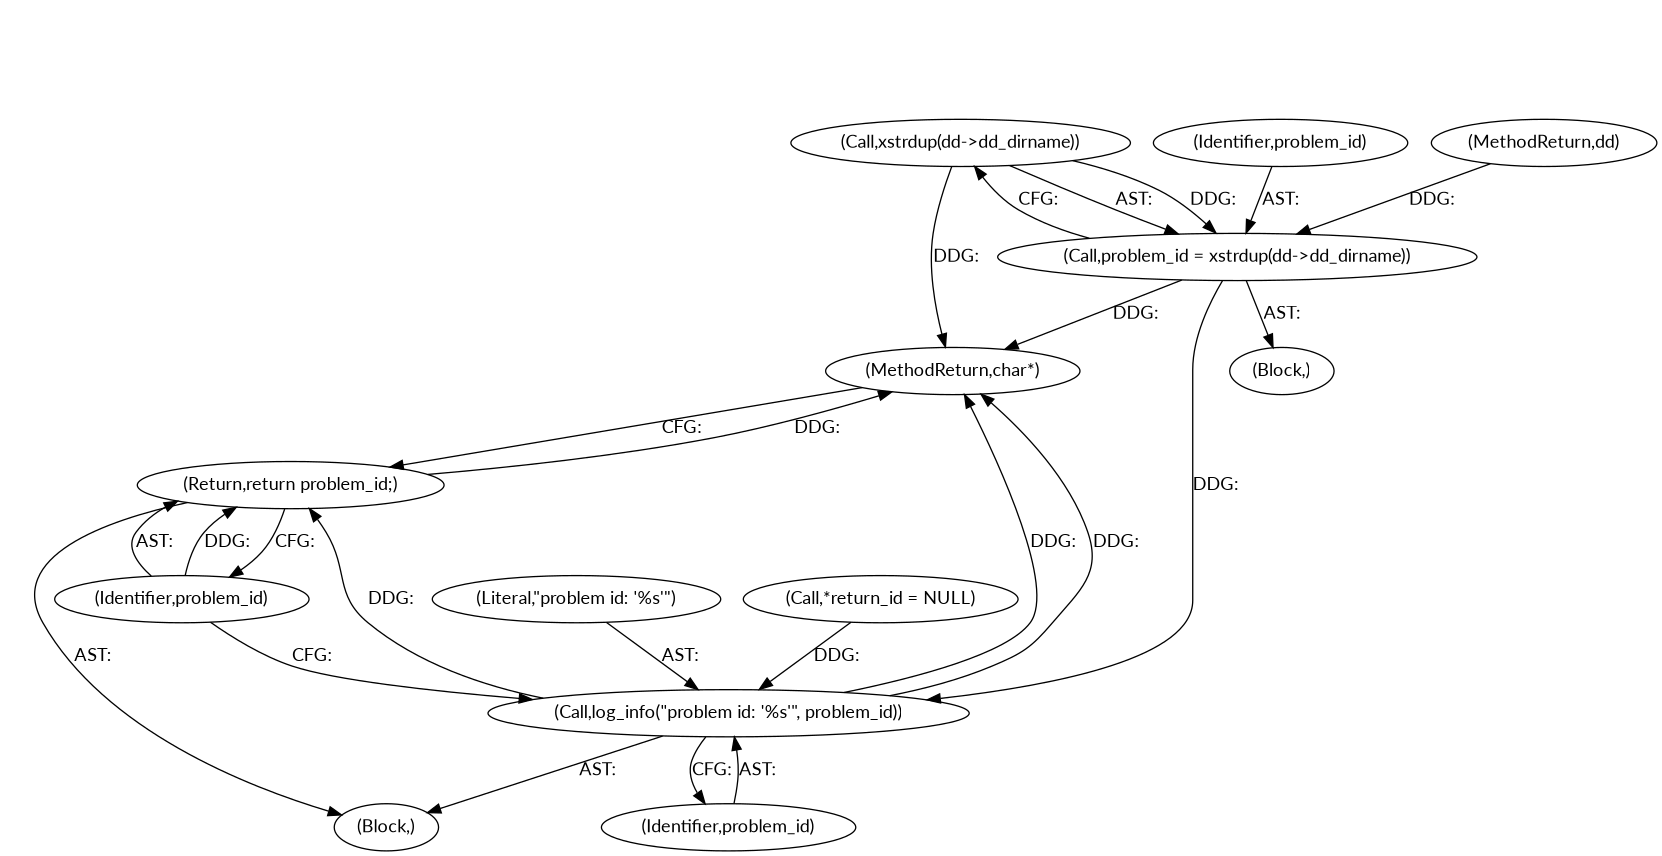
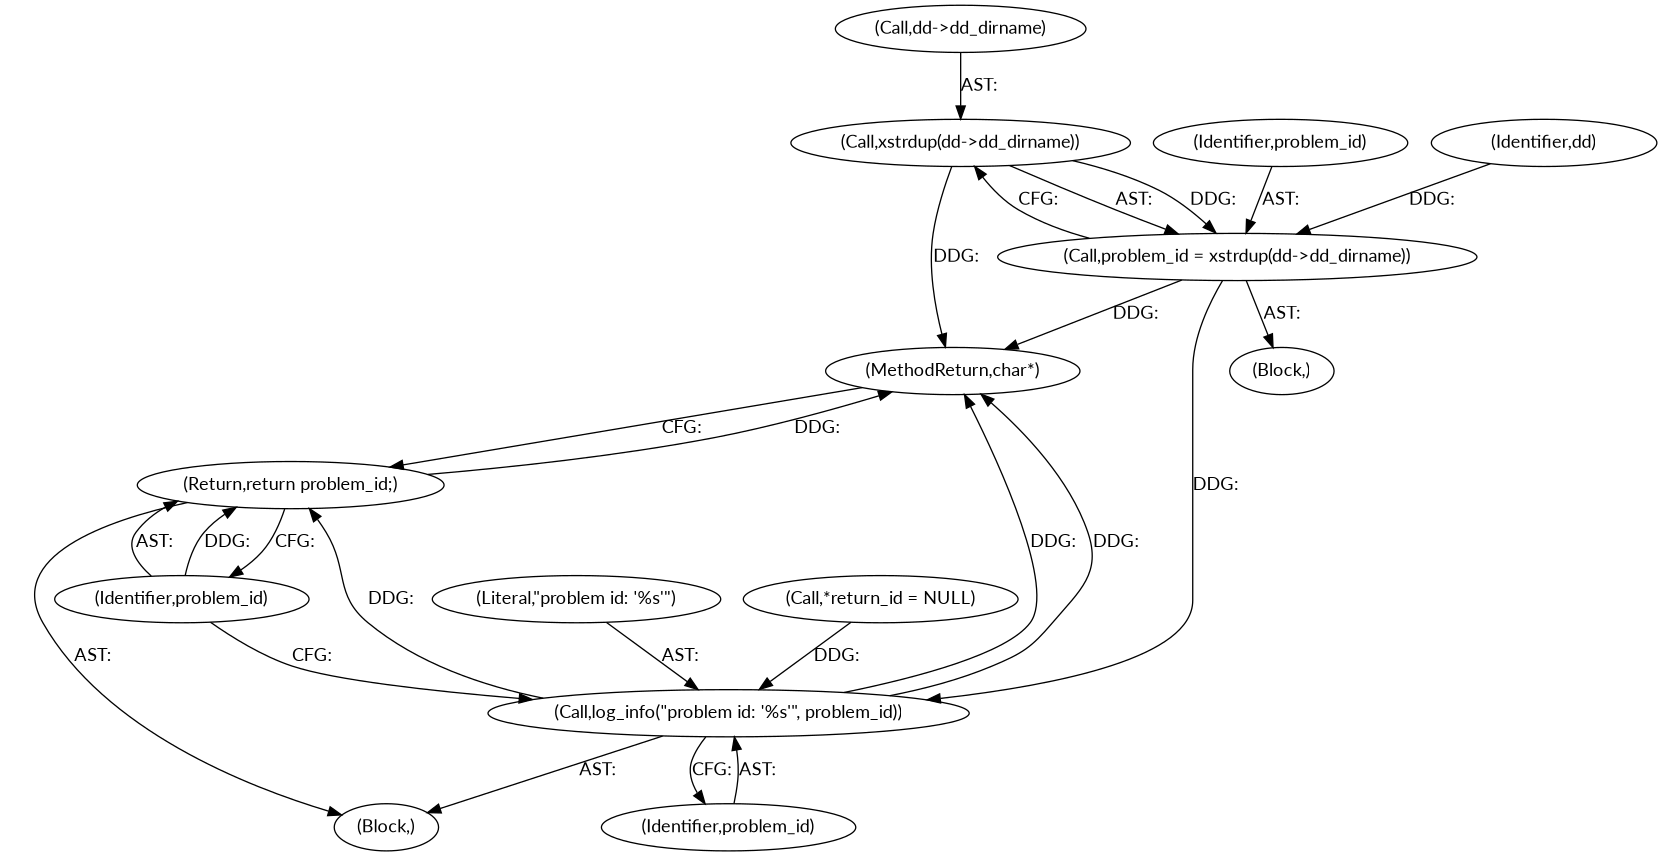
none -> (961, 29)
(1544, 143) -> (1544, 143)
